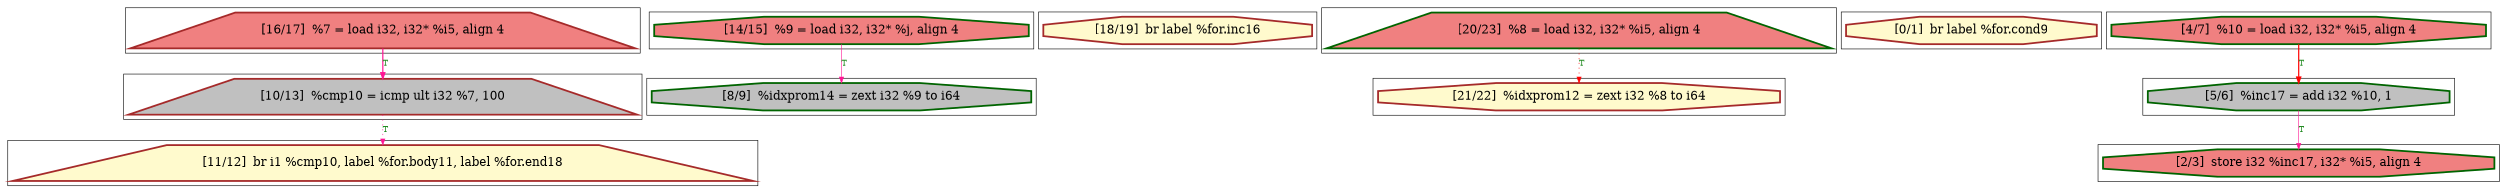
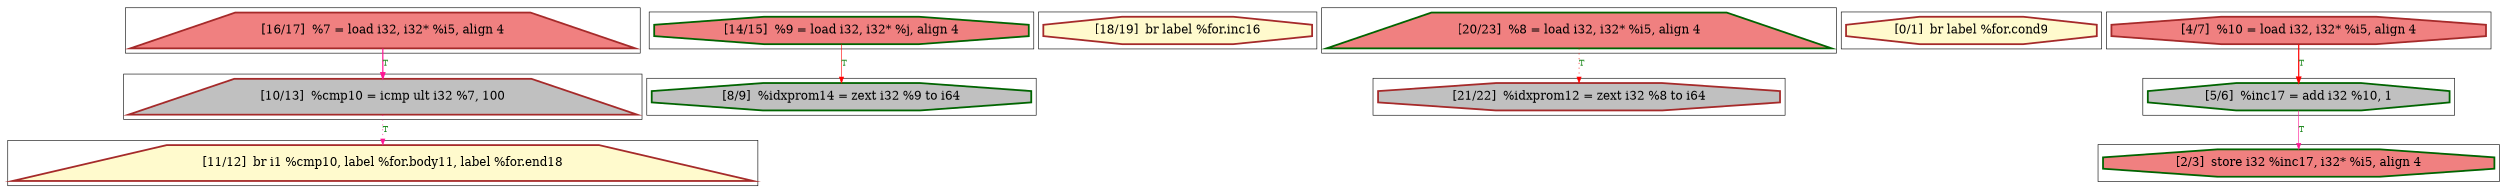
(2299, 30) -> (2299, 30)
(841, 61) -> (841, 61)
(1579, 97) -> (1579, 97)
